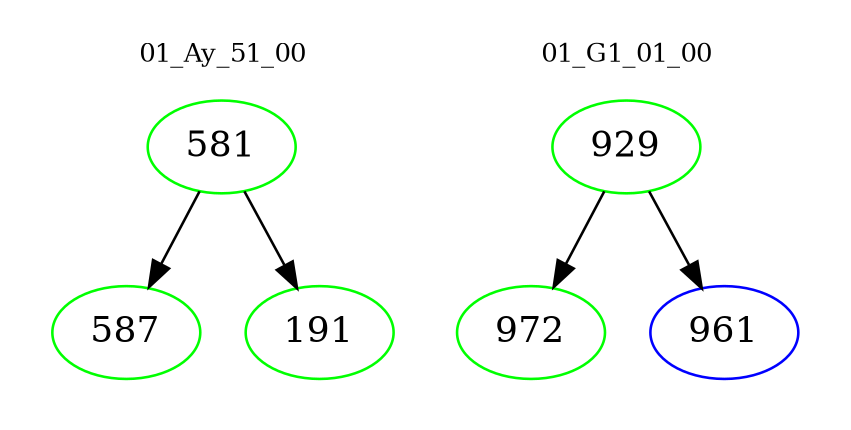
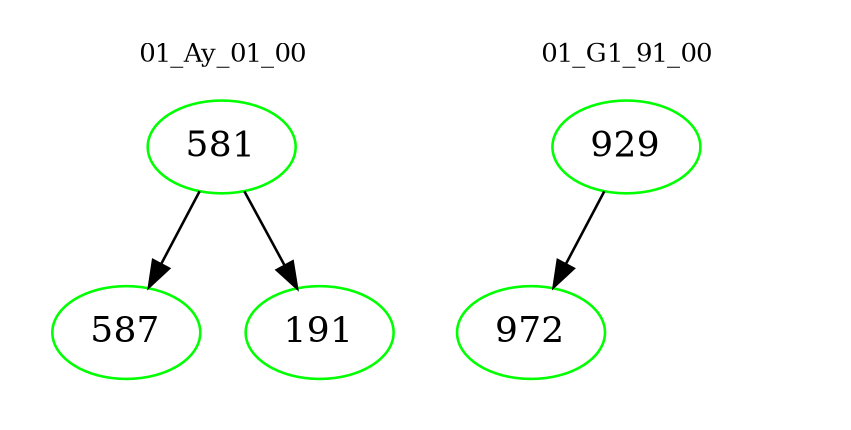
(223, 55) -> (223, 55)
(628, 55) -> (628, 55)
(724, 333) -> none
